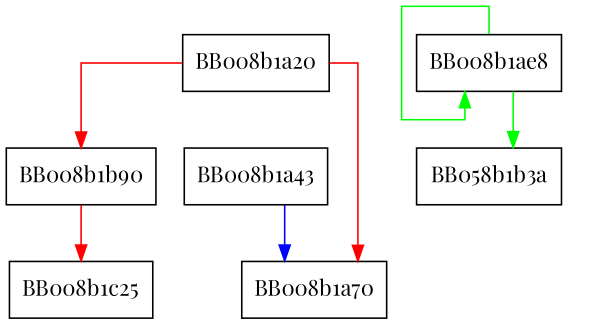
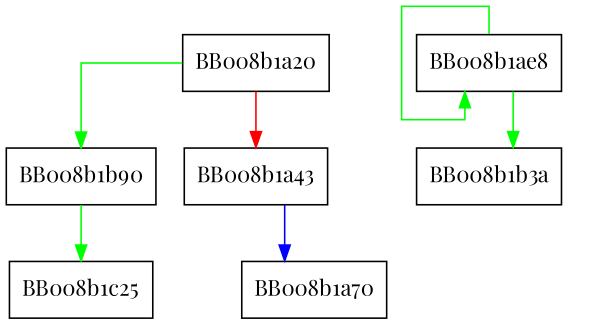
(97, 63) -> (97, 63)
(358, 140) -> (256, 112)
(489, 176) -> (489, 176)
(81, 225) -> (81, 225)
